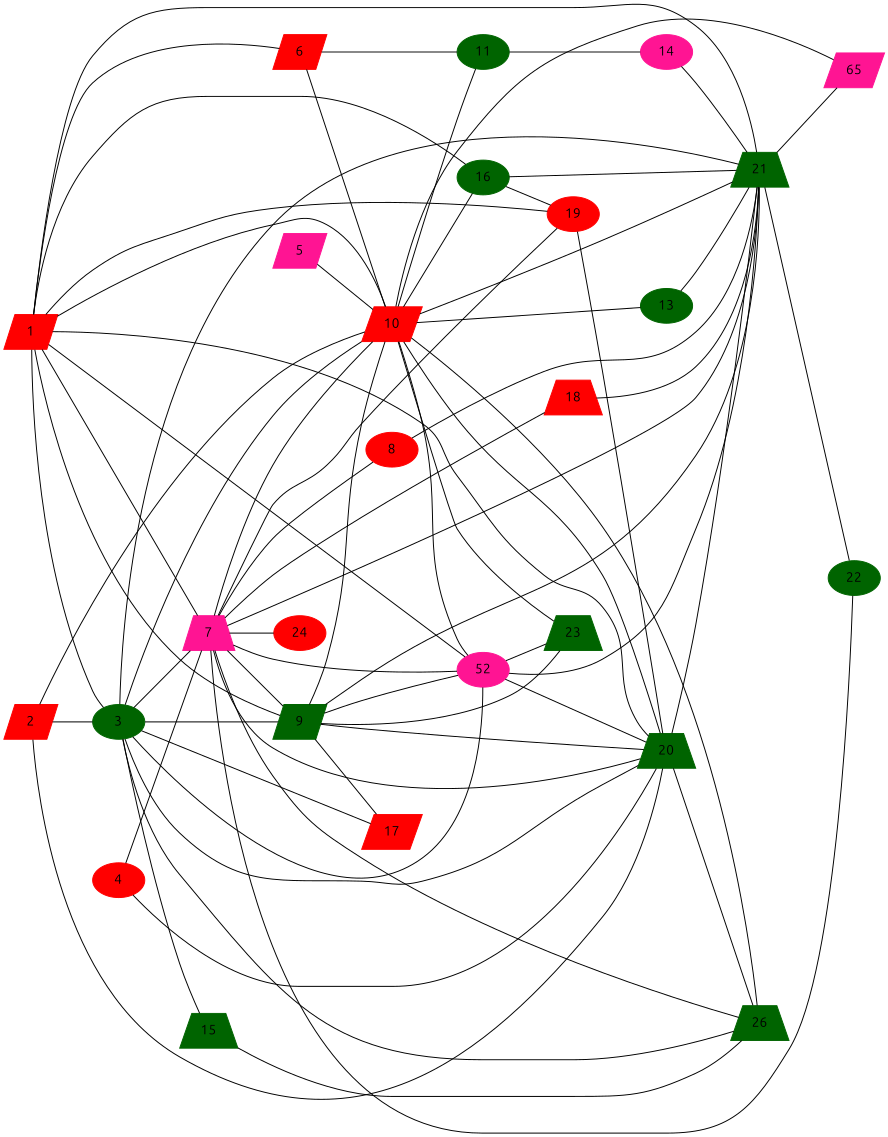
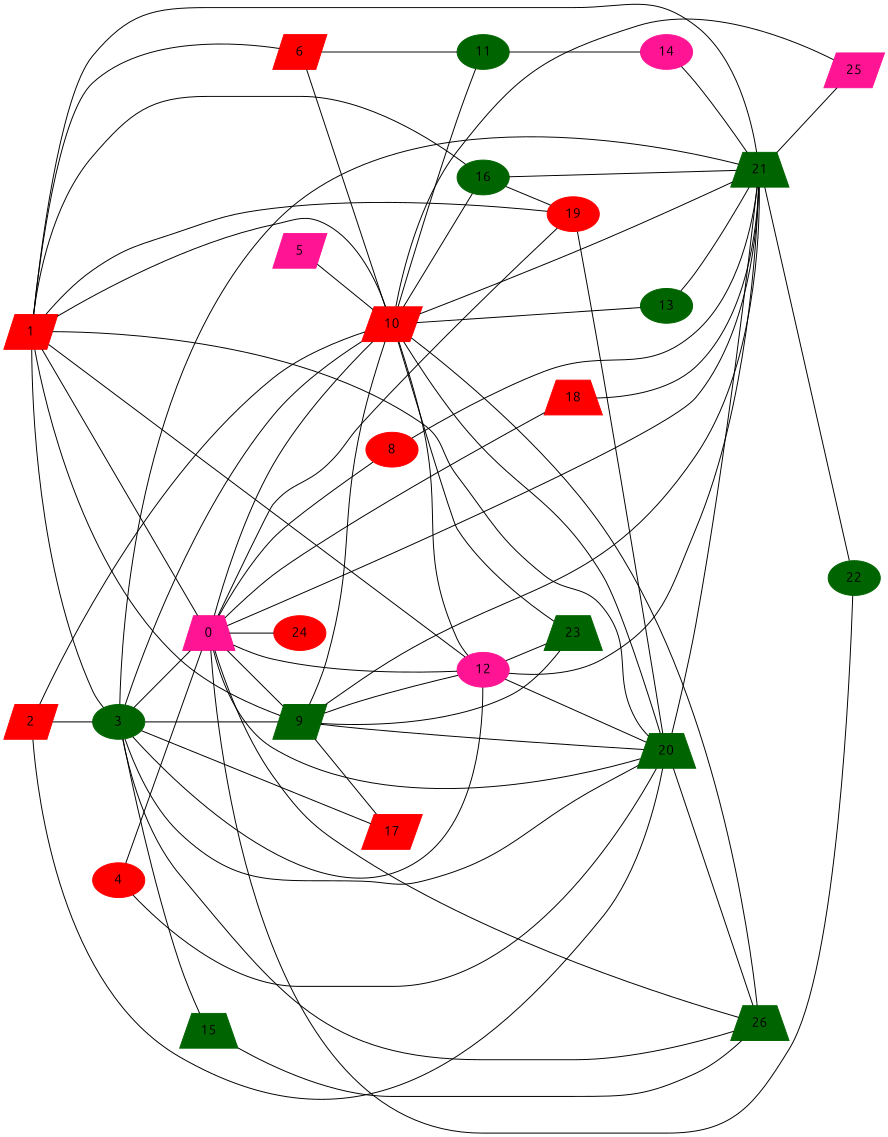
(854, 70) -> (854, 70)
(209, 633) -> (209, 633)
(483, 670) -> (483, 670)
